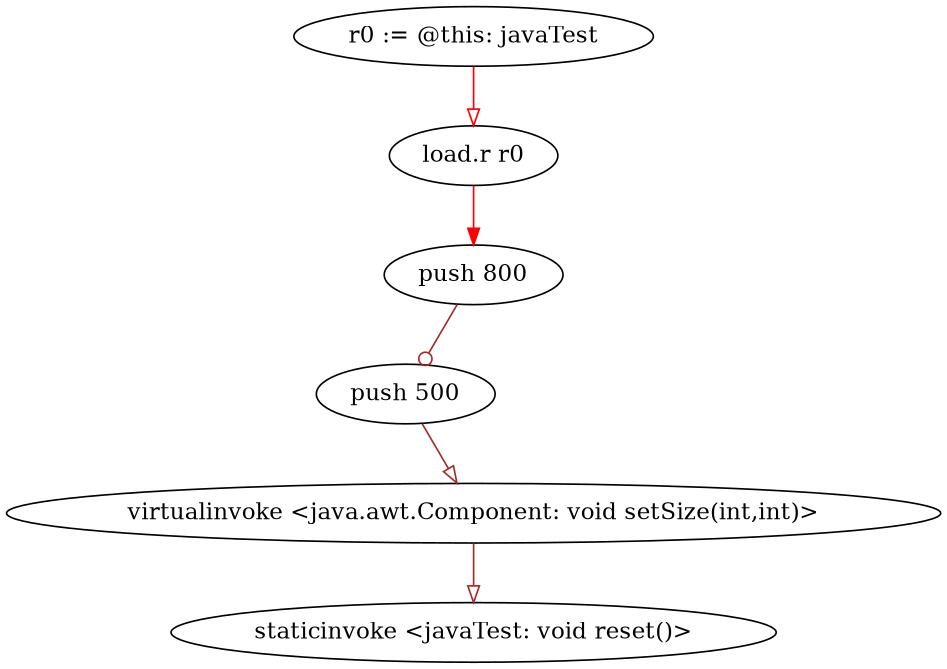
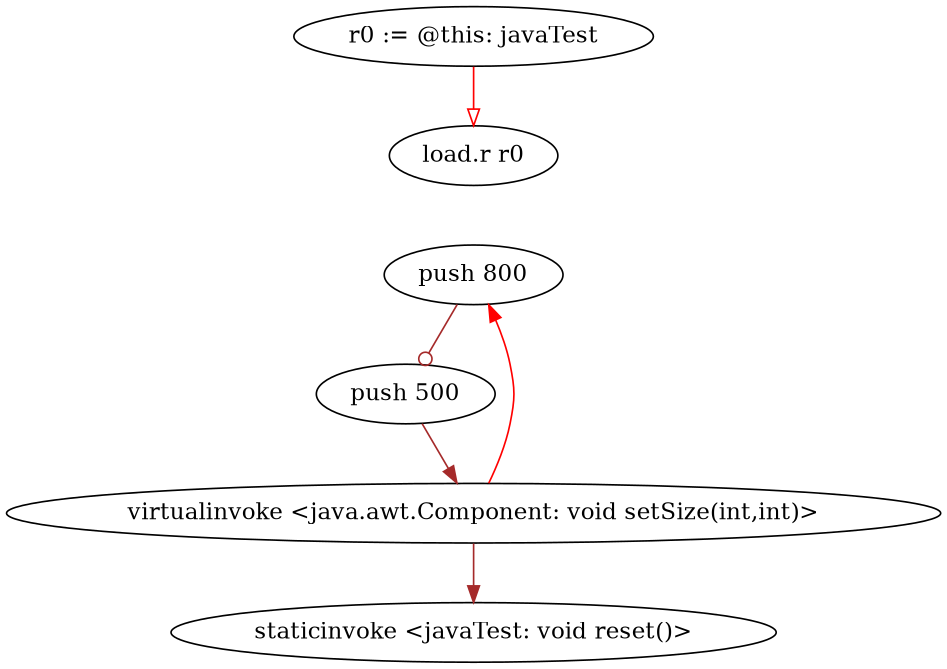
(474, 207) -> (513, 402)
(435, 446) -> (435, 446)
(474, 565) -> (474, 565)
